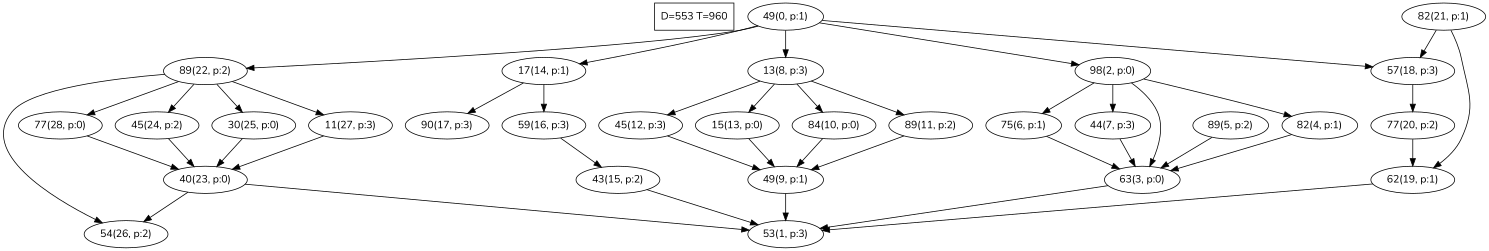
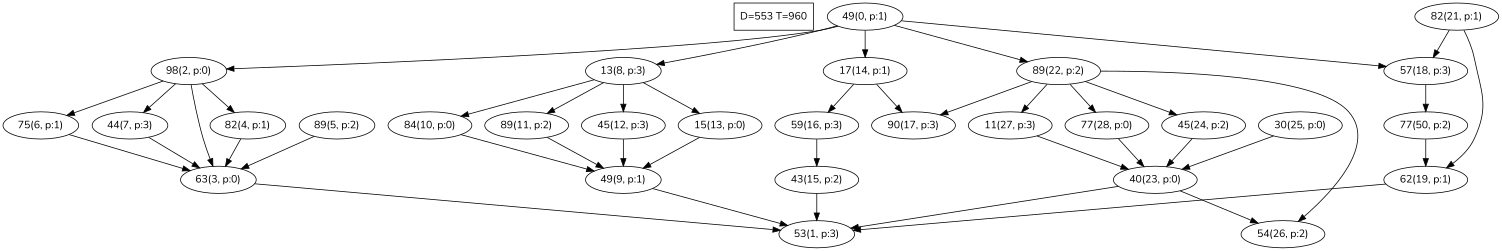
(227, 95) -> (990, 97)
(1413, 125) -> (1426, 125)
